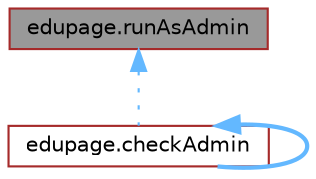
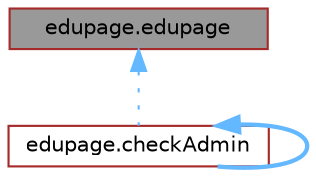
(139, 29) -> (139, 29)
